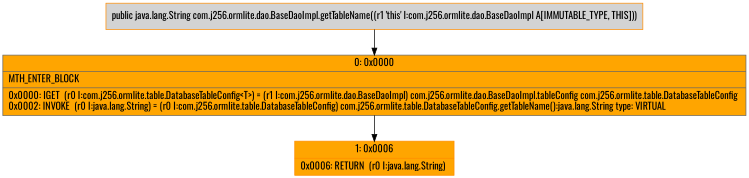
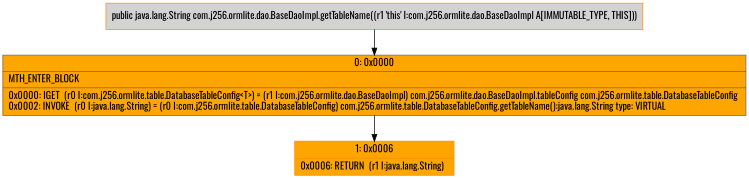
(374, 166) -> (373, 166)
